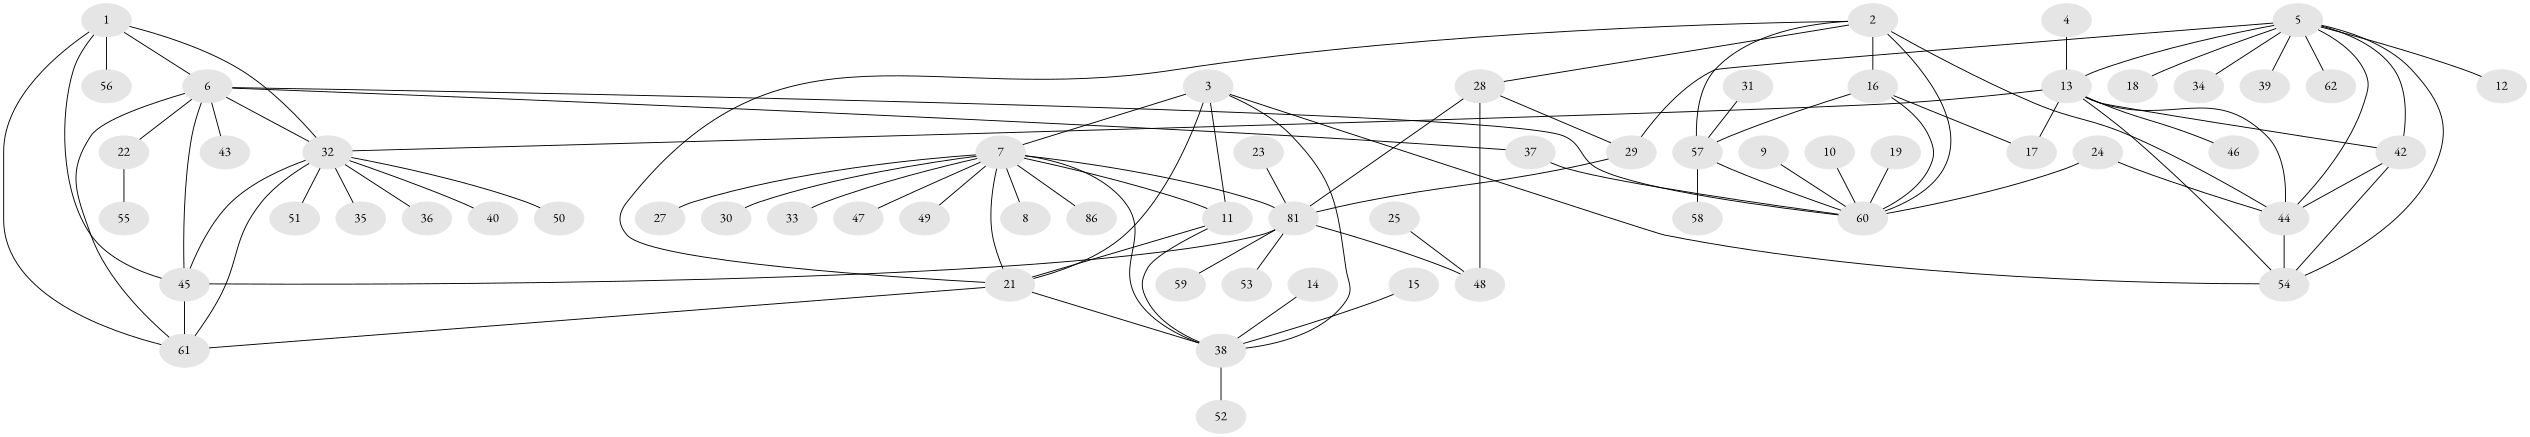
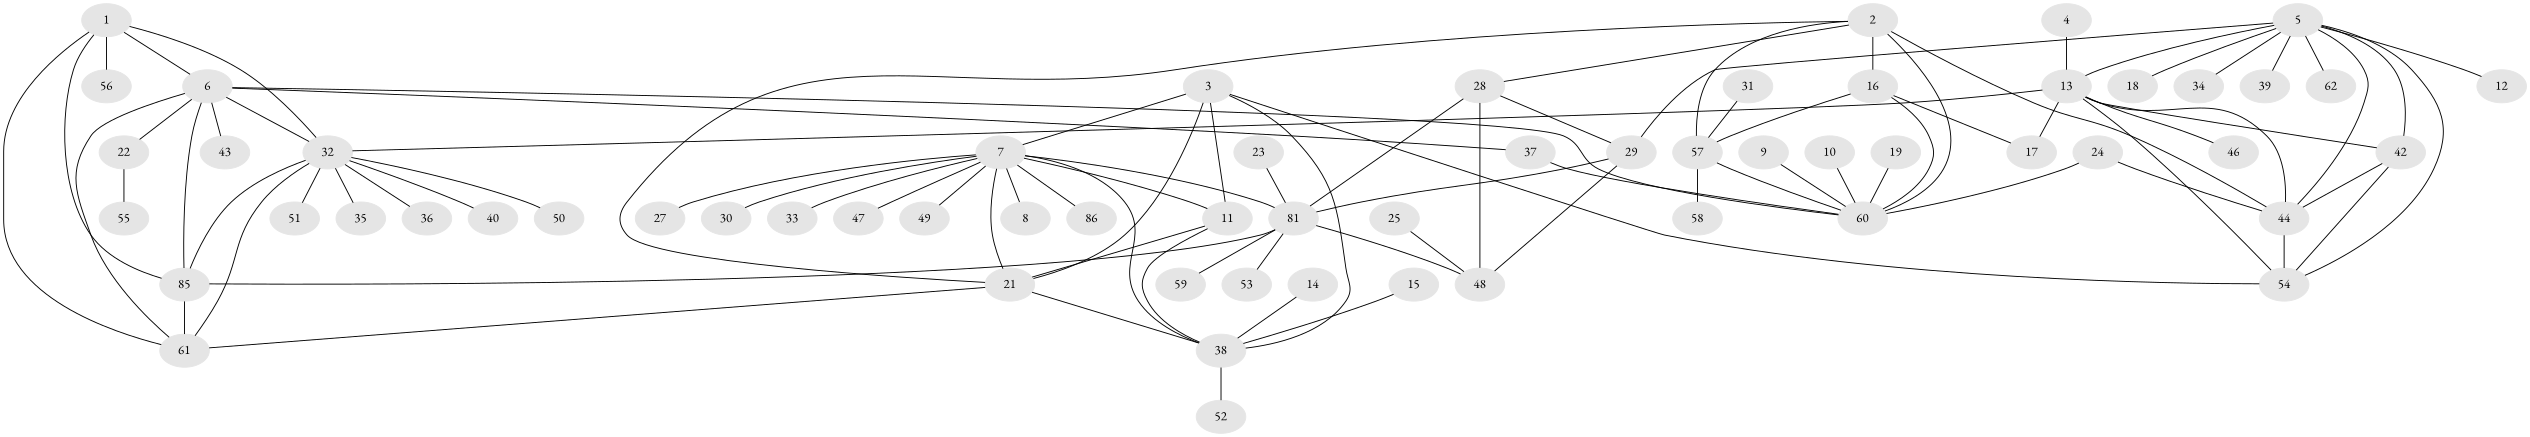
none -> (1556, 218)
(185, 285) -> (185, 285)
